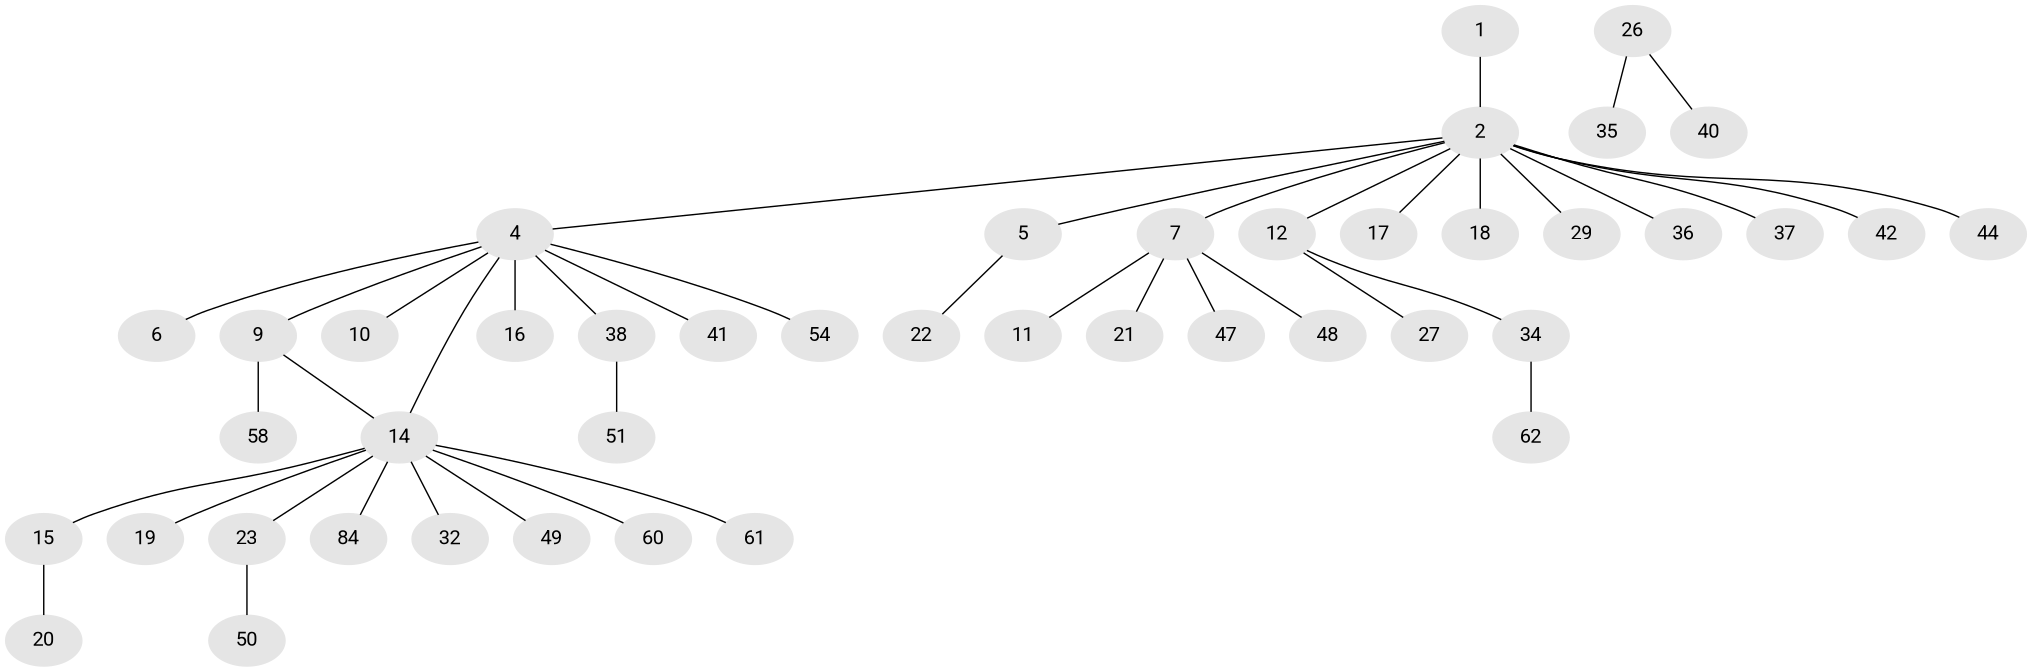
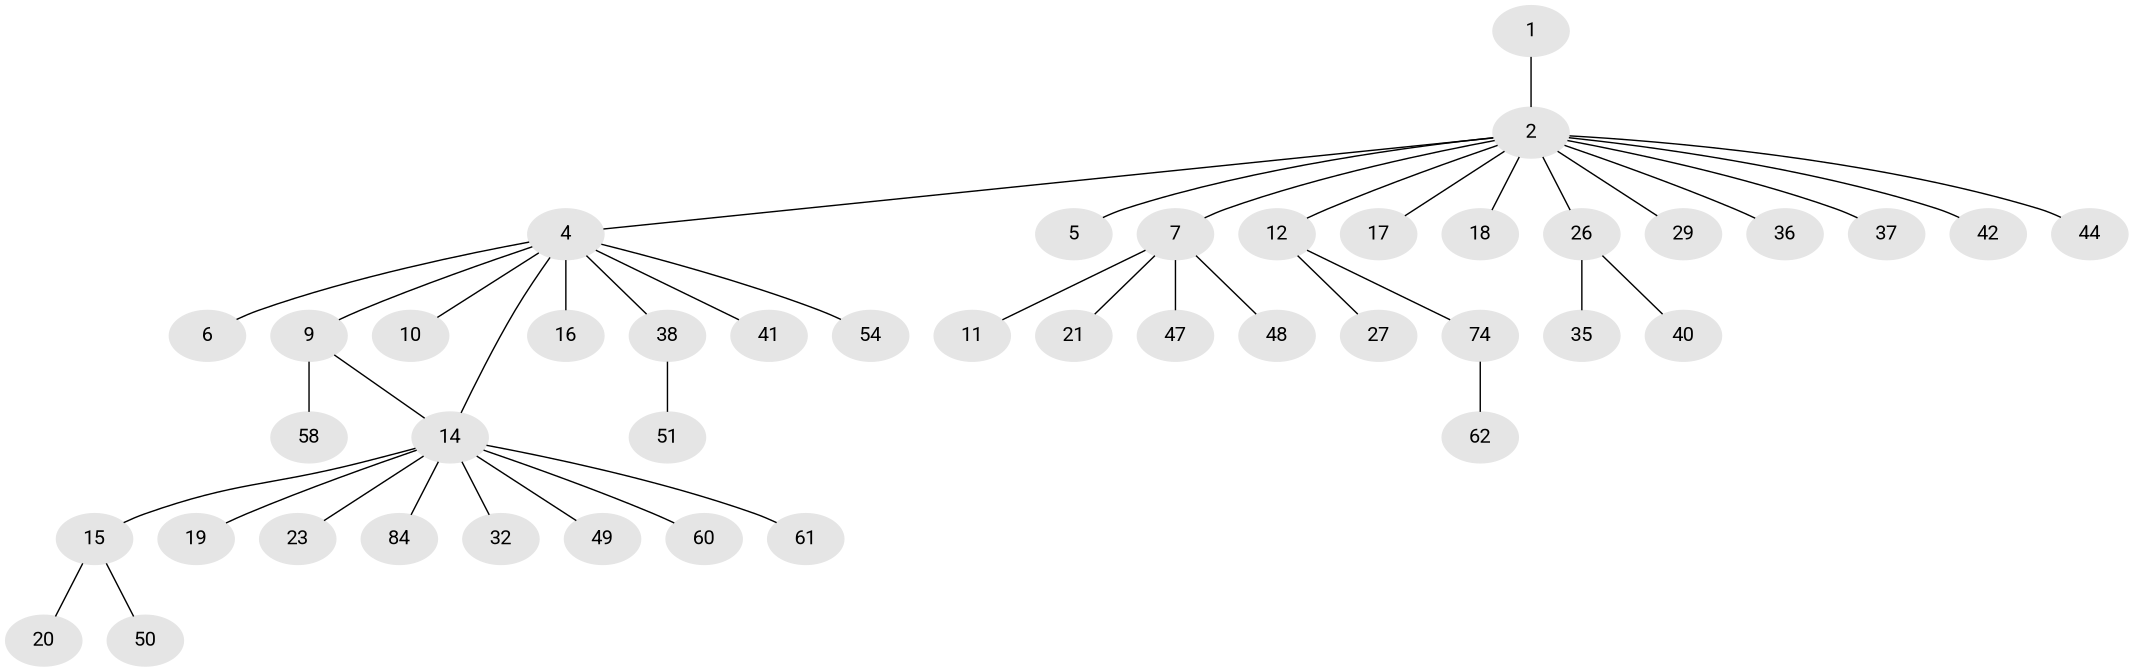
none -> (1556, 183)
(921, 336) -> none
(1531, 336) -> (1480, 336)
(247, 590) -> (120, 590)
